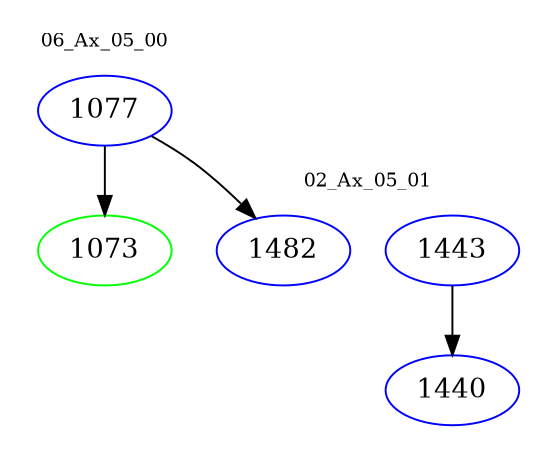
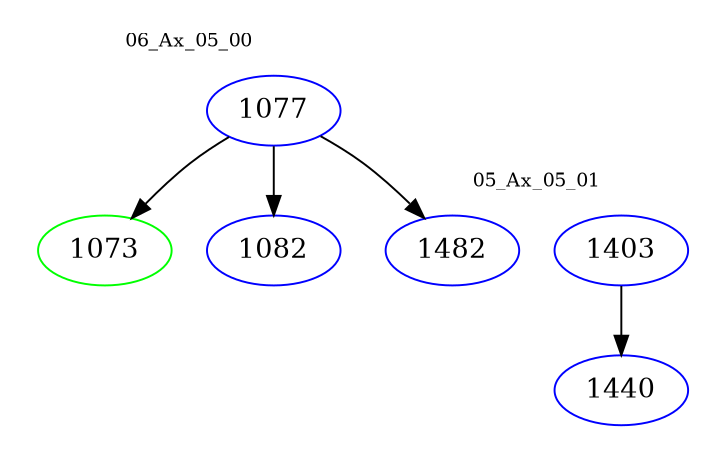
(368, 182) -> (537, 182)
none -> (274, 250)
(452, 250) -> (621, 250)
